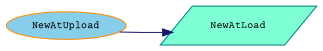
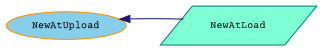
(141, 32) -> (157, 19)
